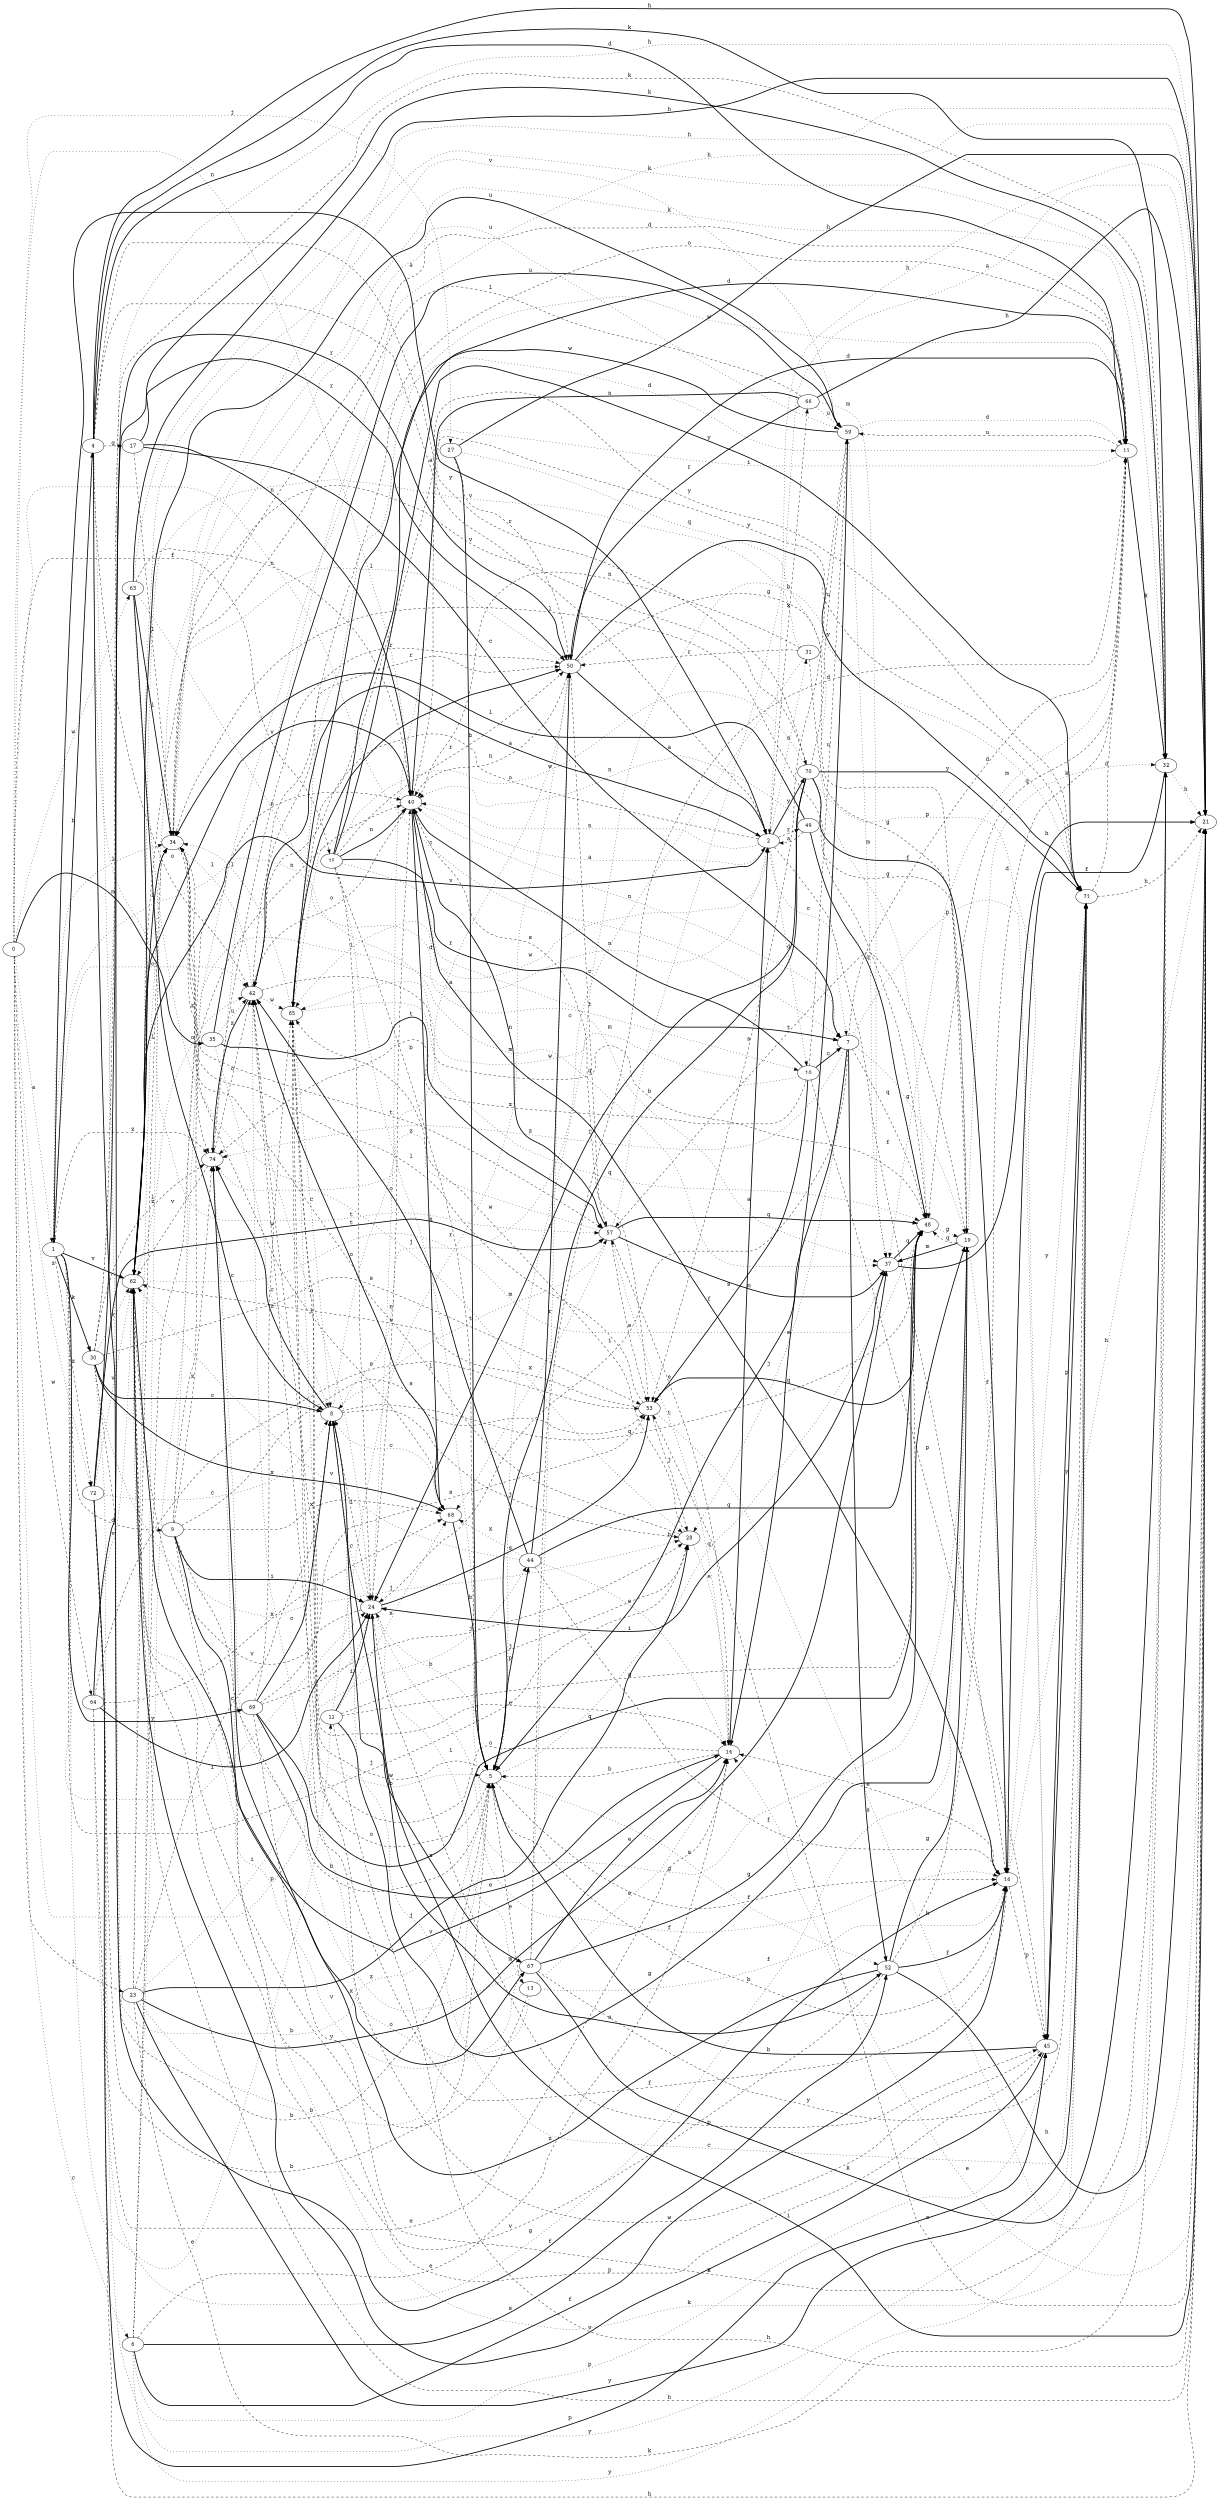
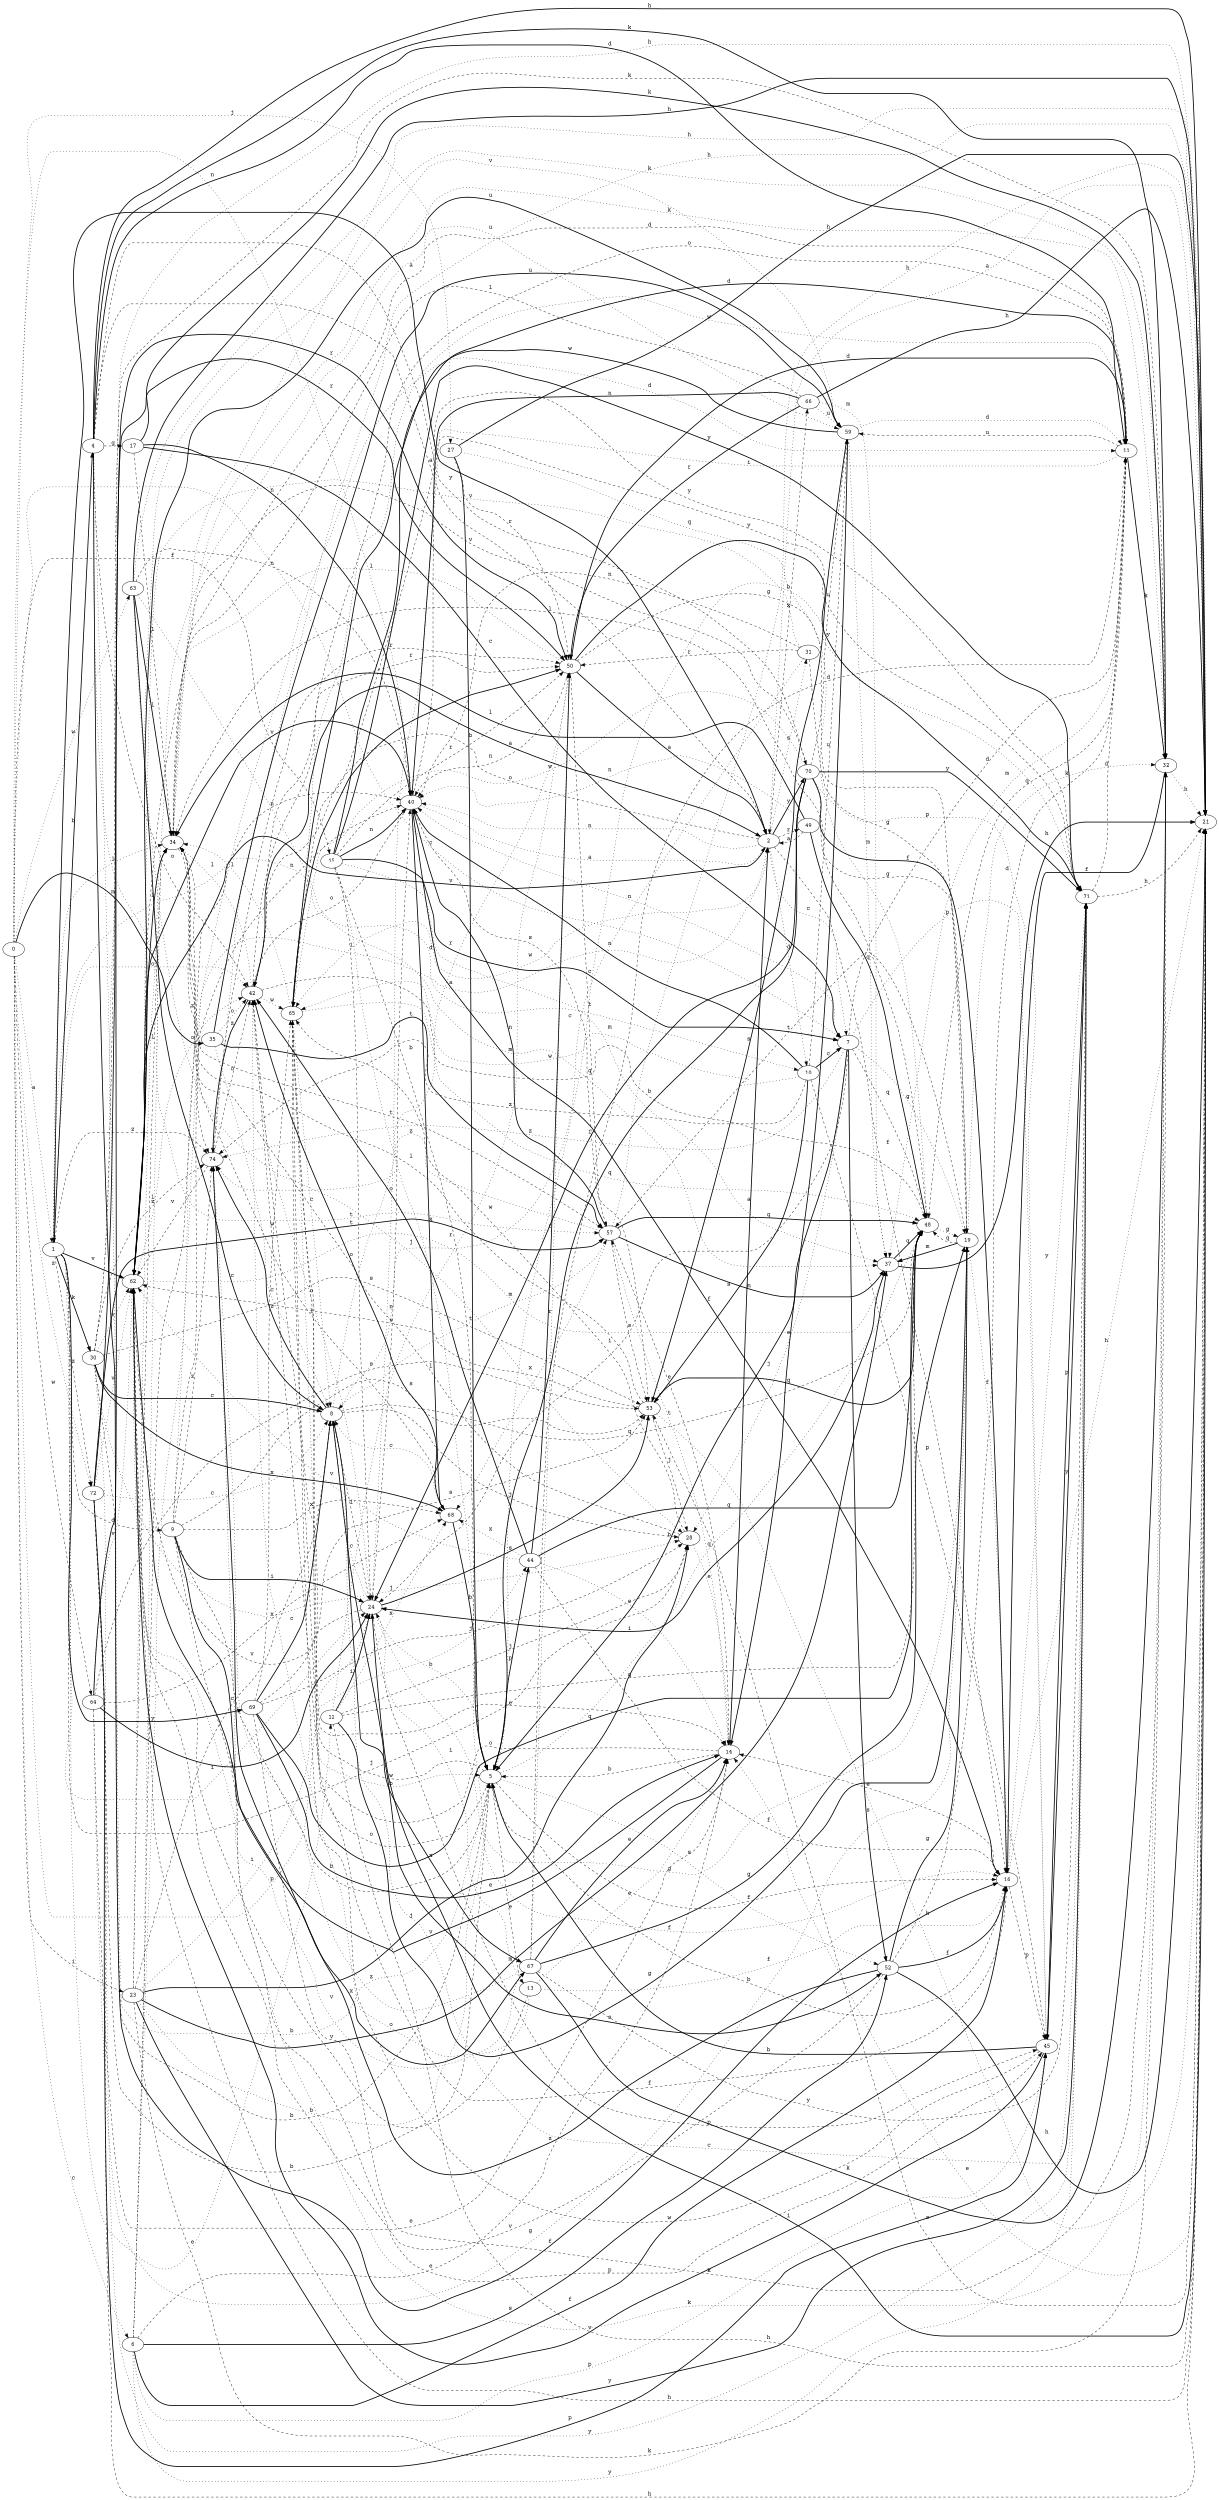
(776, 923) -> (776, 923)
(232, 1011) -> (232, 1011)
